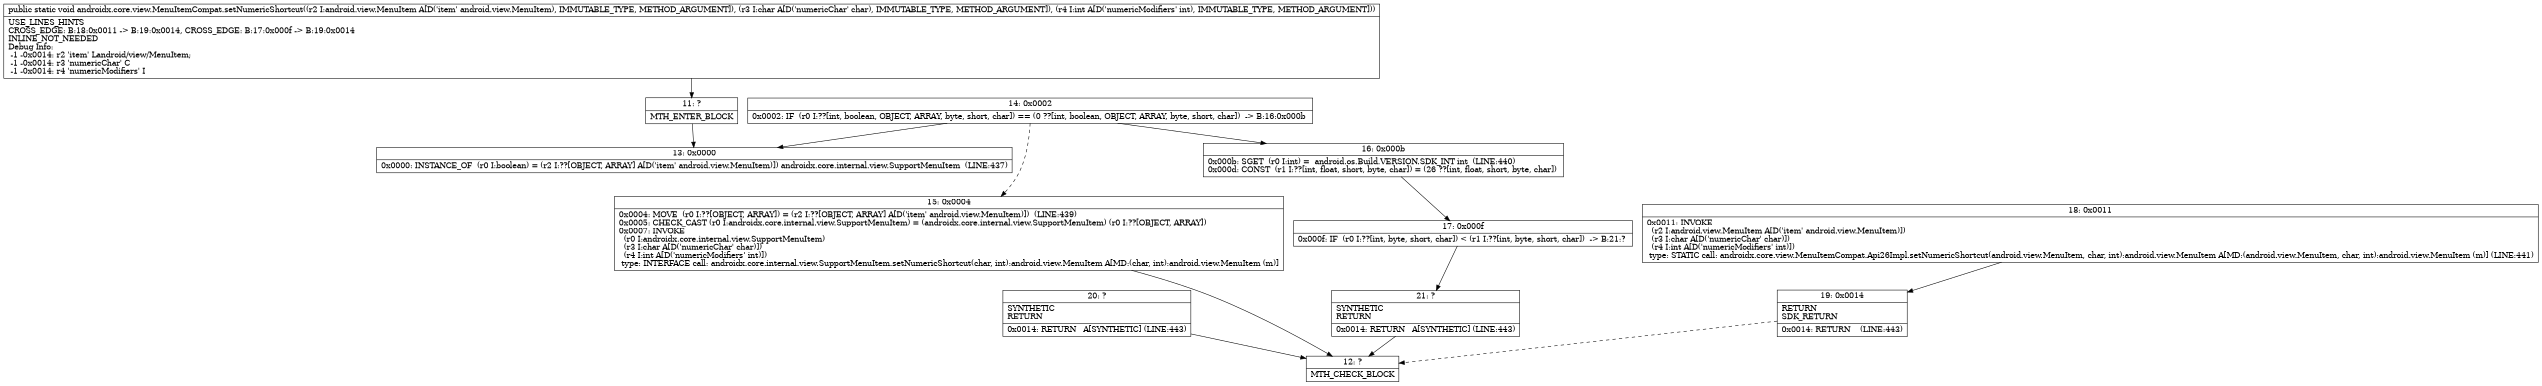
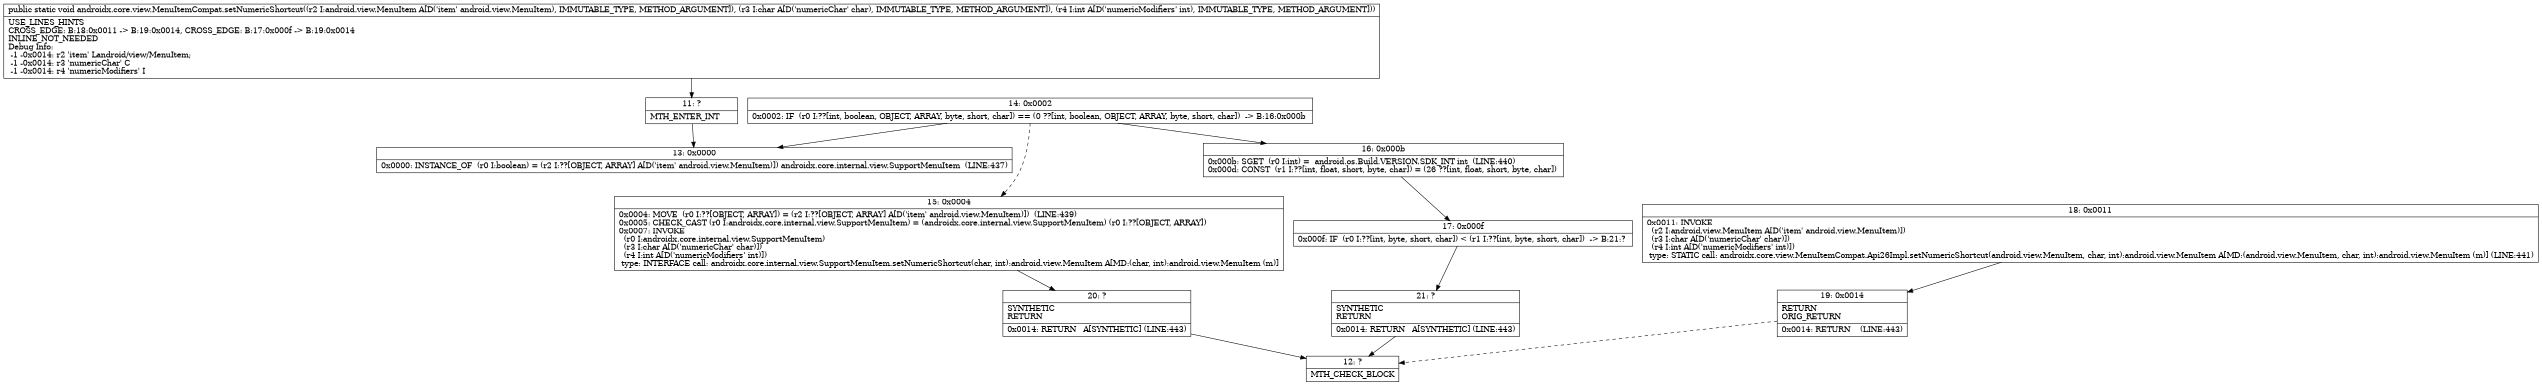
(692, 117) -> (685, 117)
(1232, 305) -> (1034, 279)
(1809, 317) -> (1811, 317)
